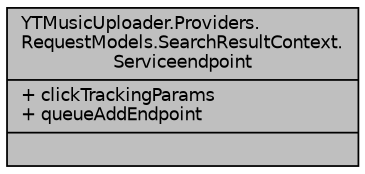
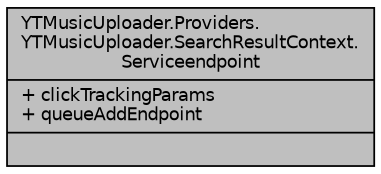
(183, 43) -> (191, 43)
